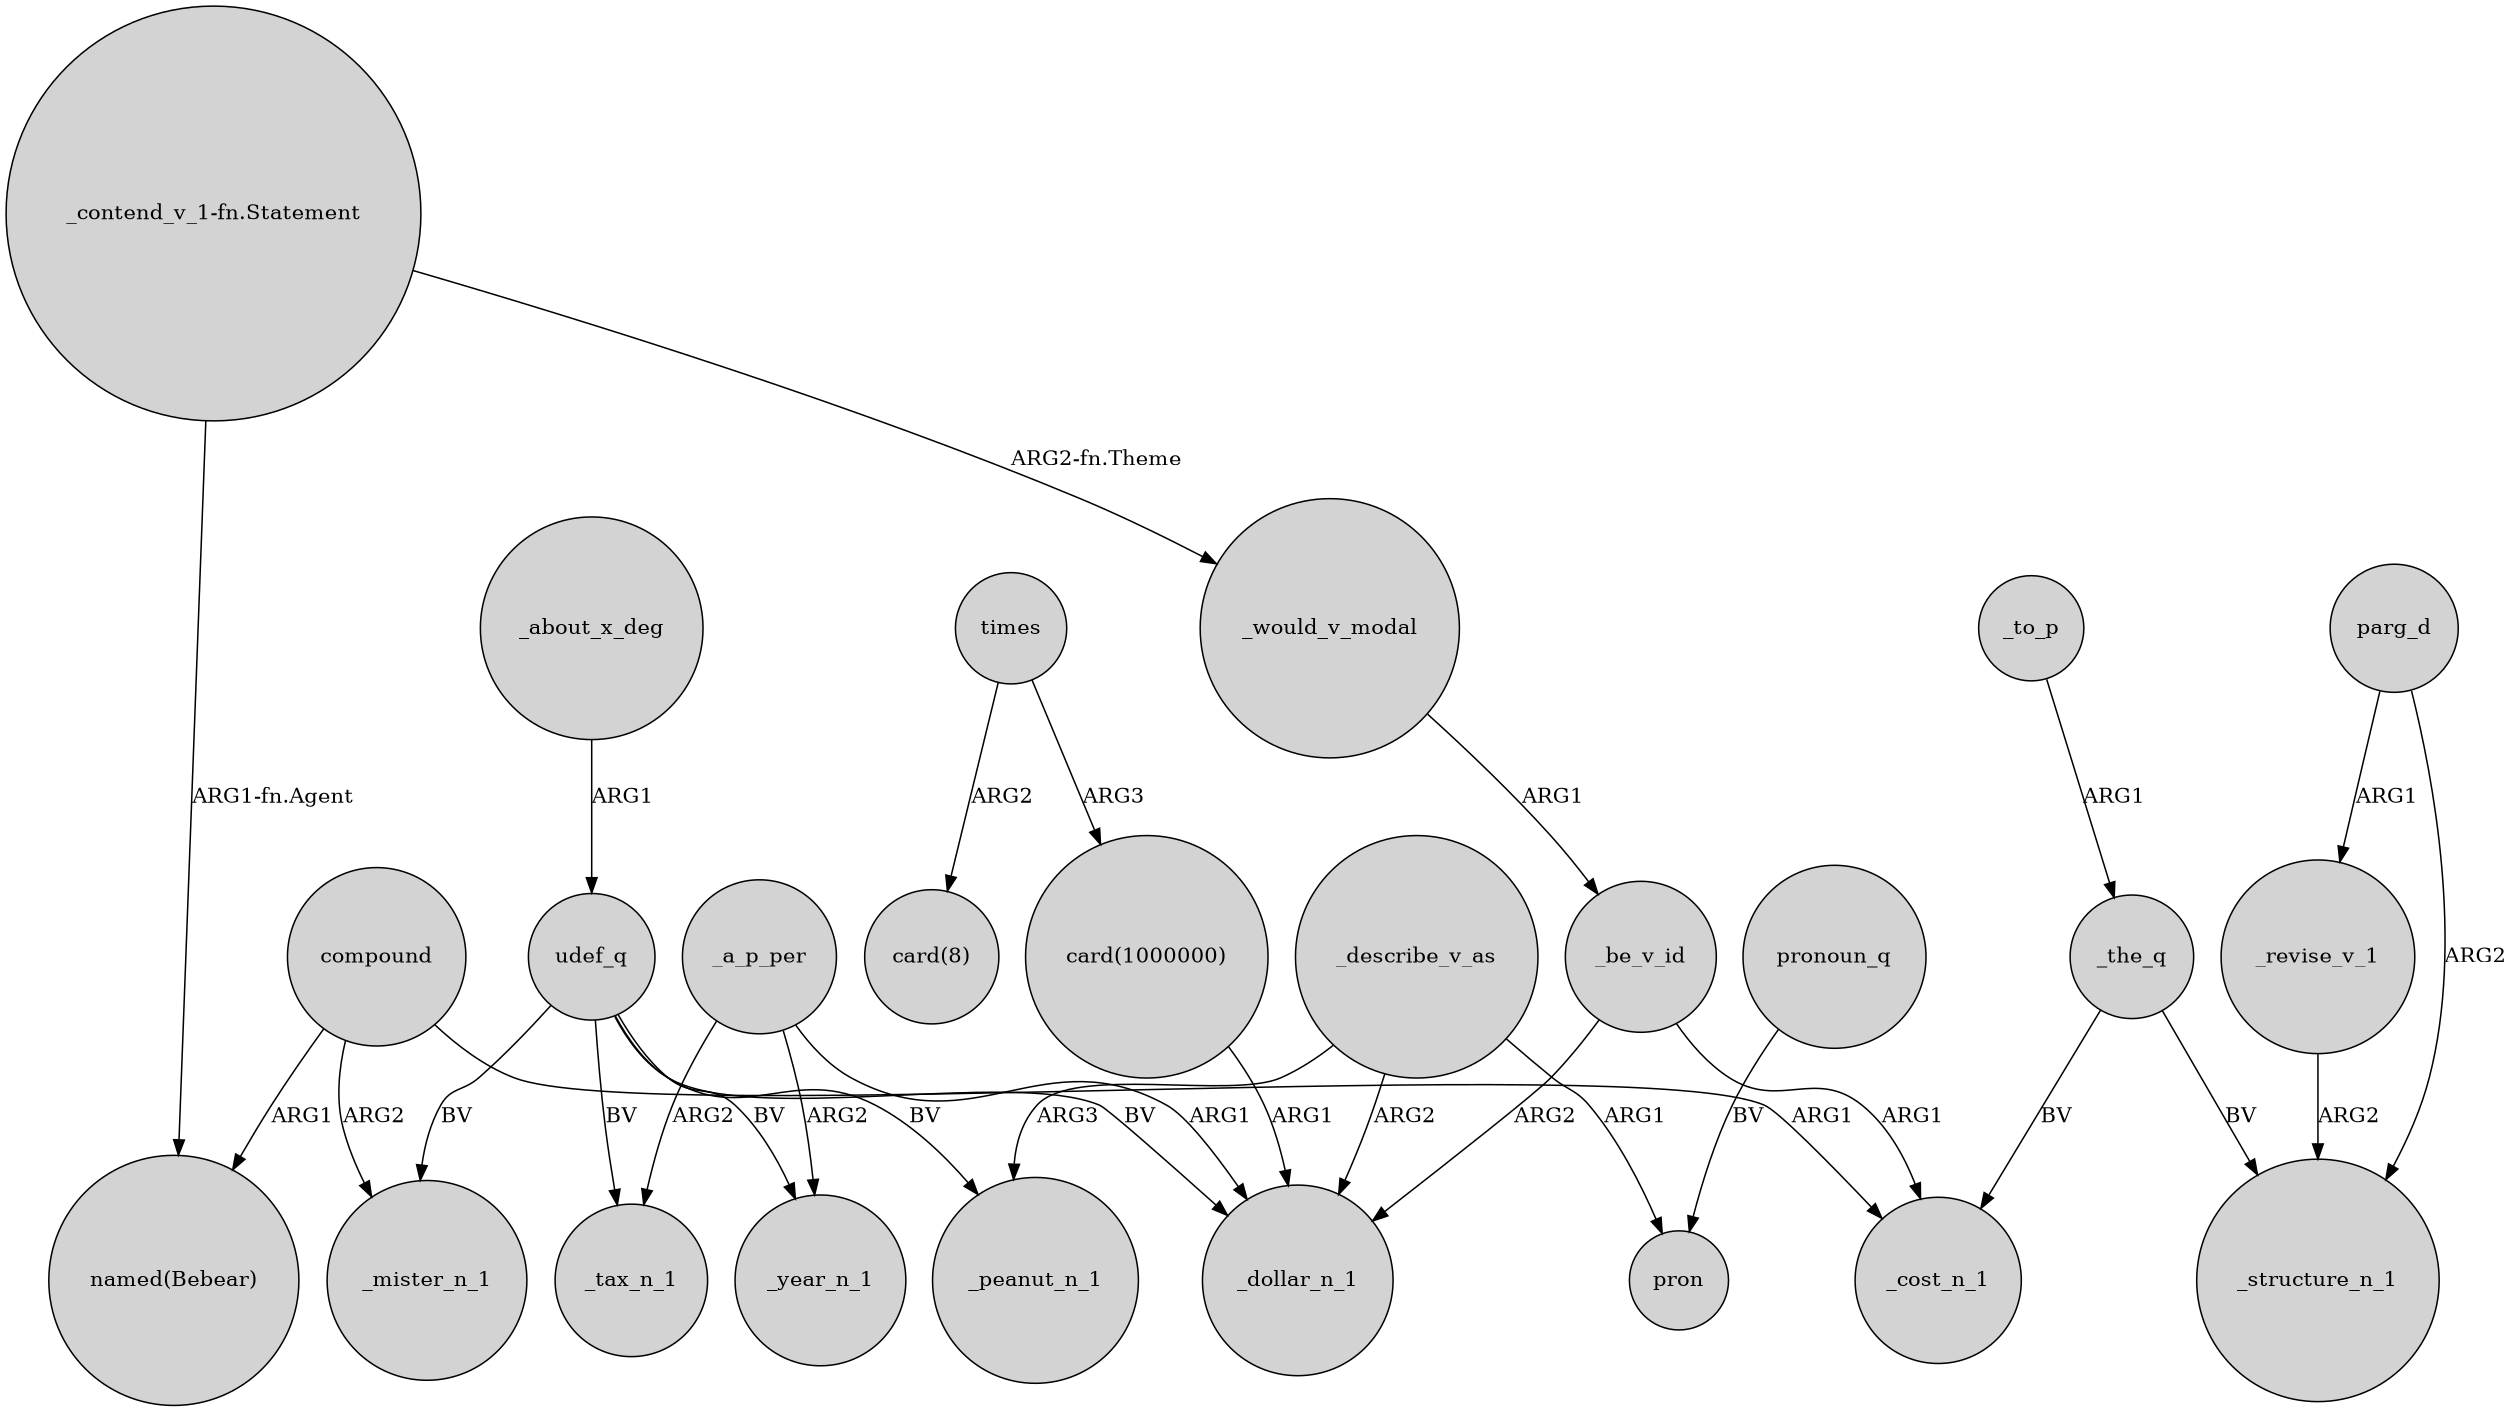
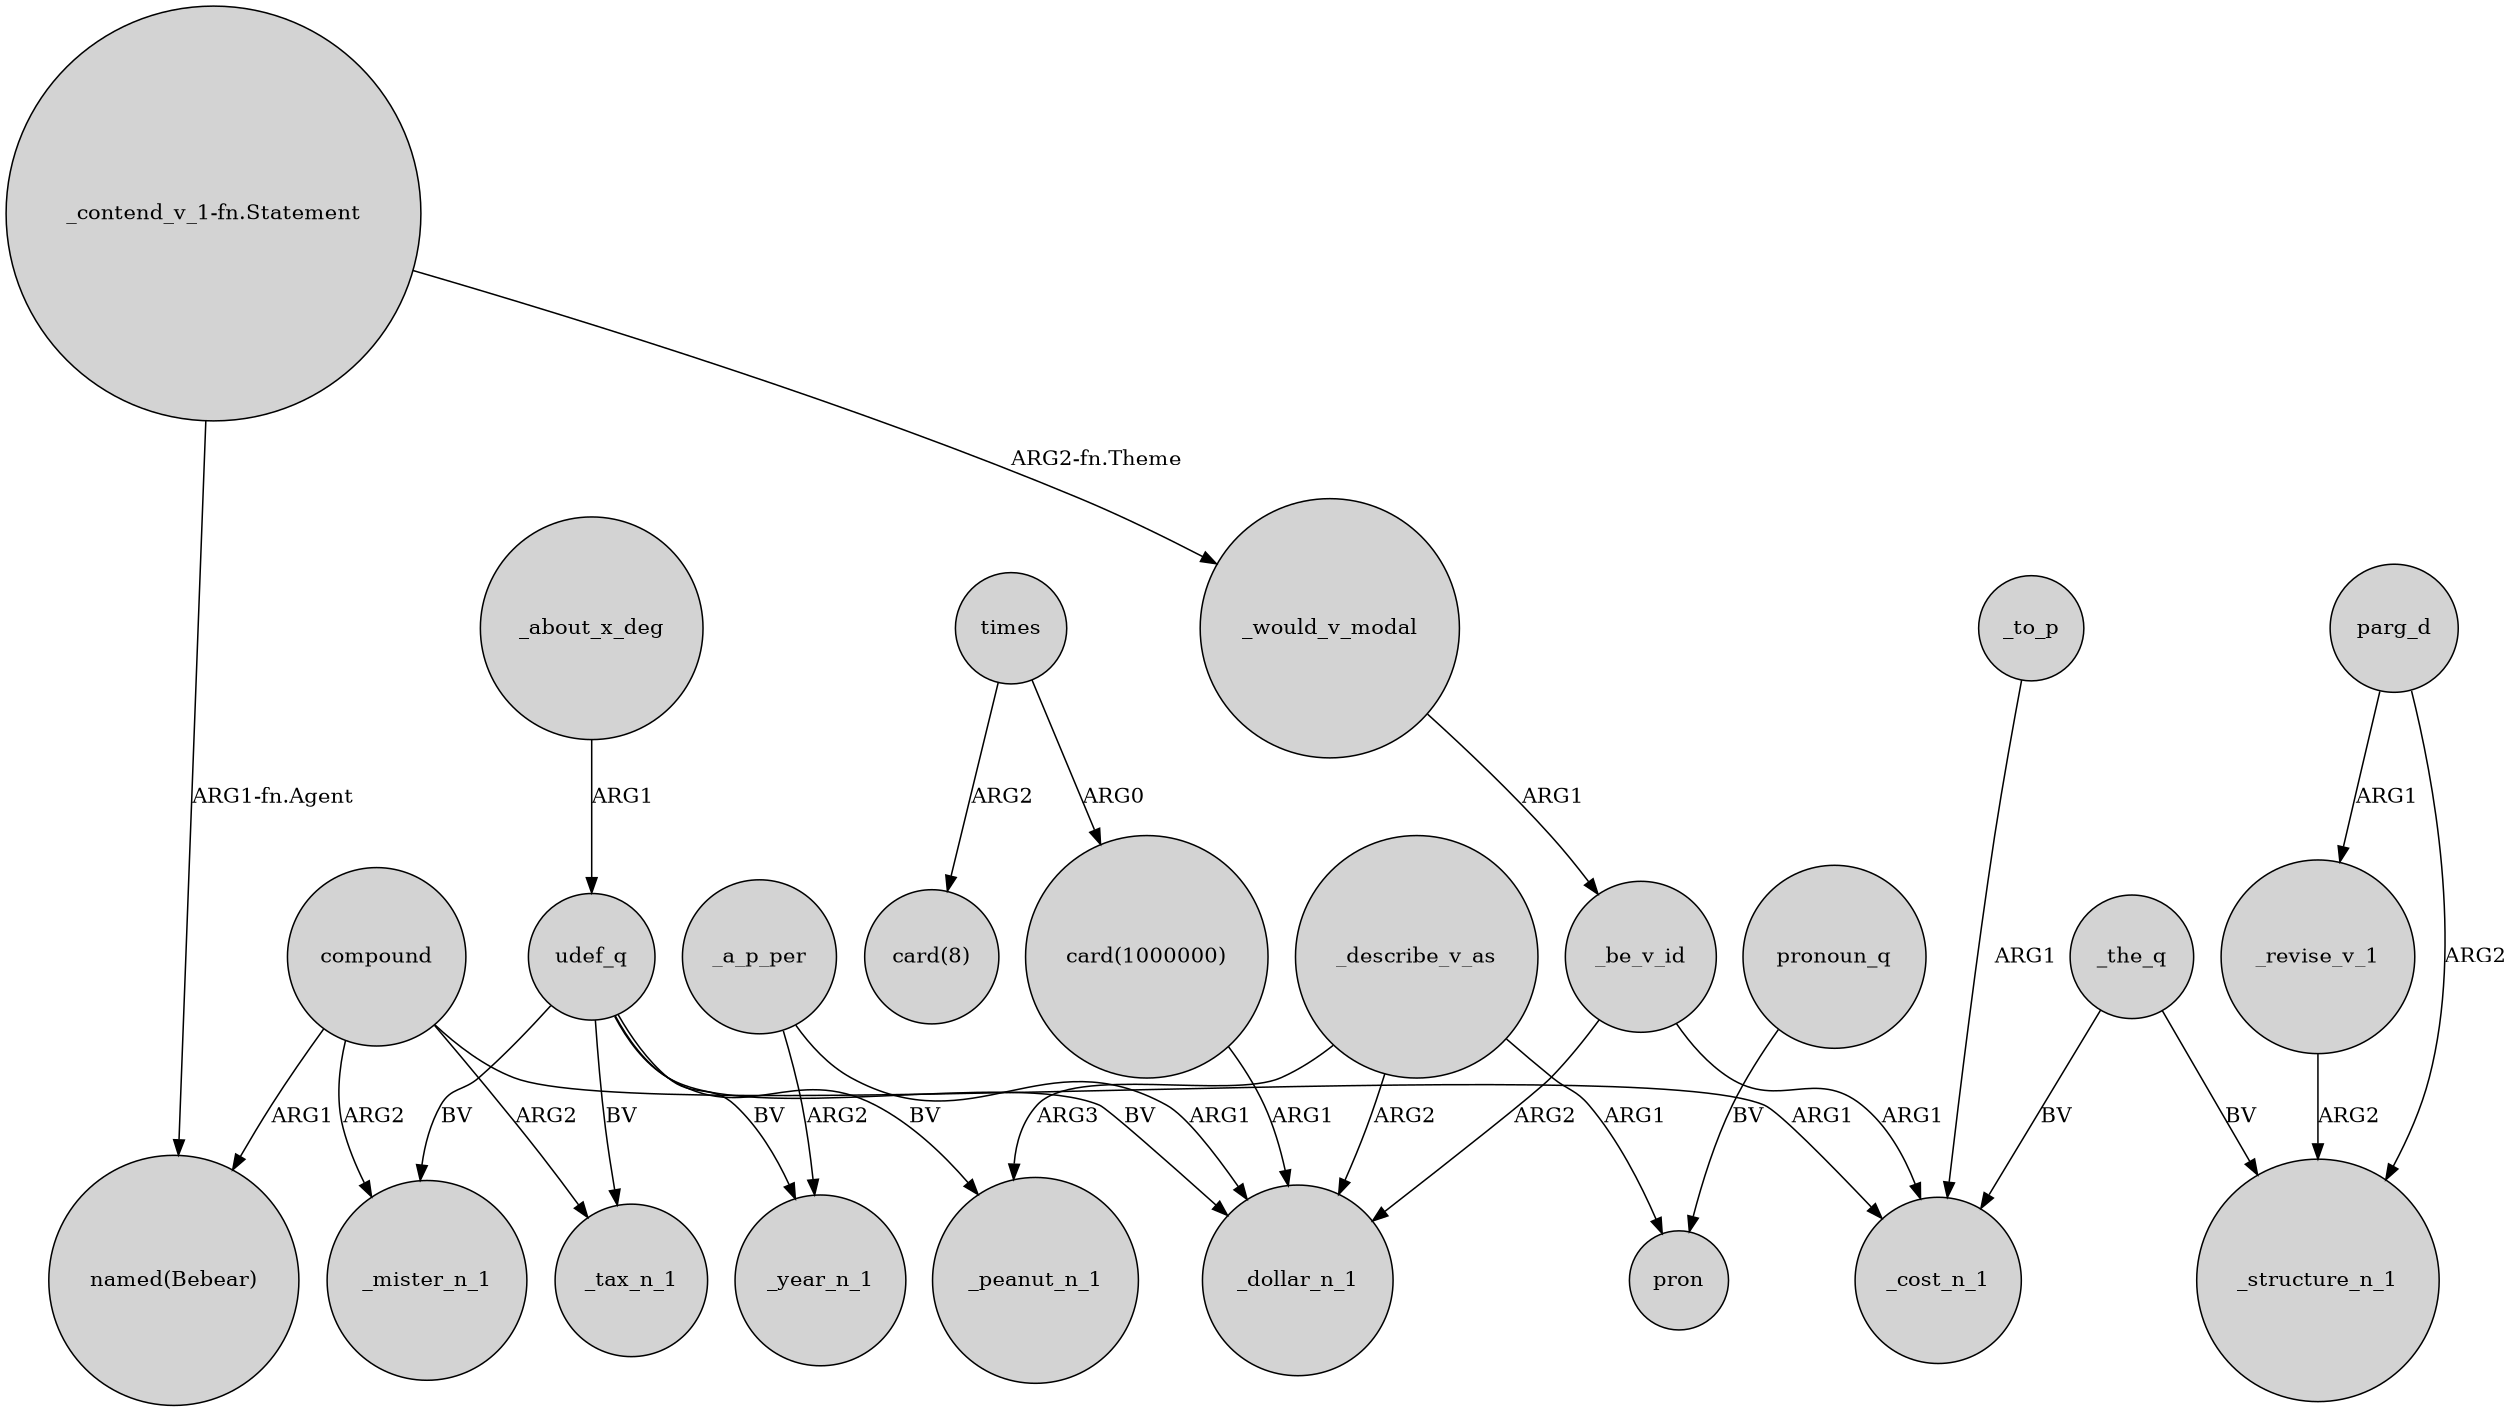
(2078, 781) -> (1981, 930)
(1114, 797) -> (1114, 797)
(672, 1106) -> (508, 1114)
